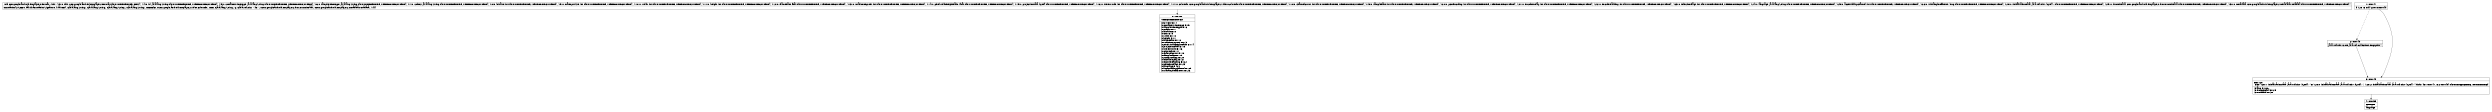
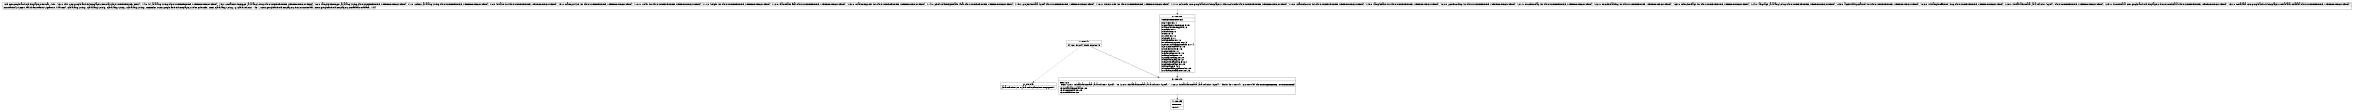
(2371, 8) -> (1084, 45)
(2362, 62) -> (1177, 74)
(2261, 88) -> (1074, 88)
(2371, 108) -> (1175, 108)
